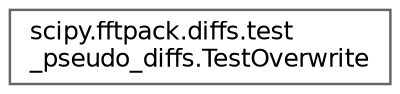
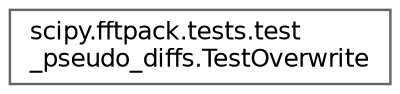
(200, 47) -> (200, 47)
